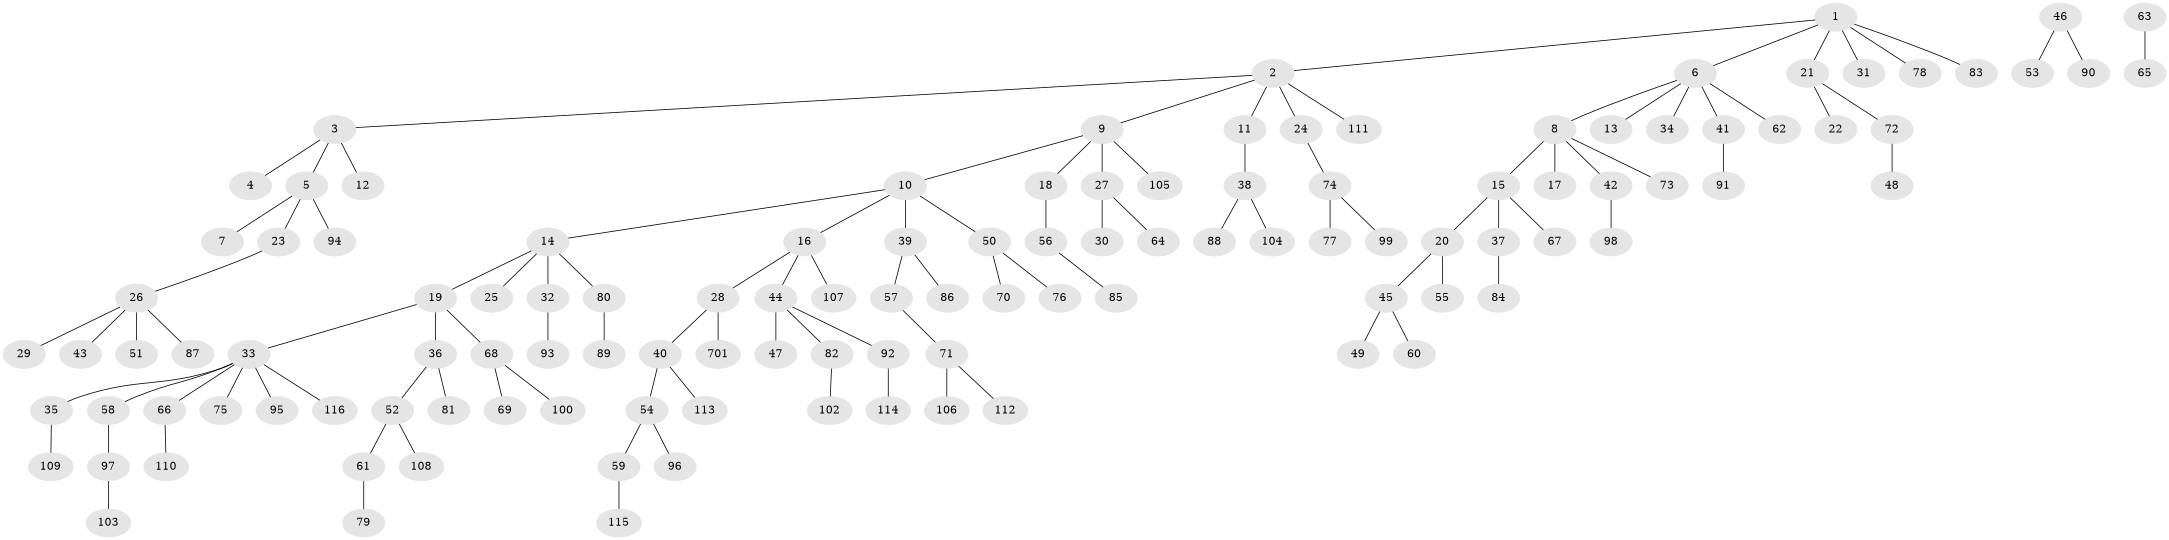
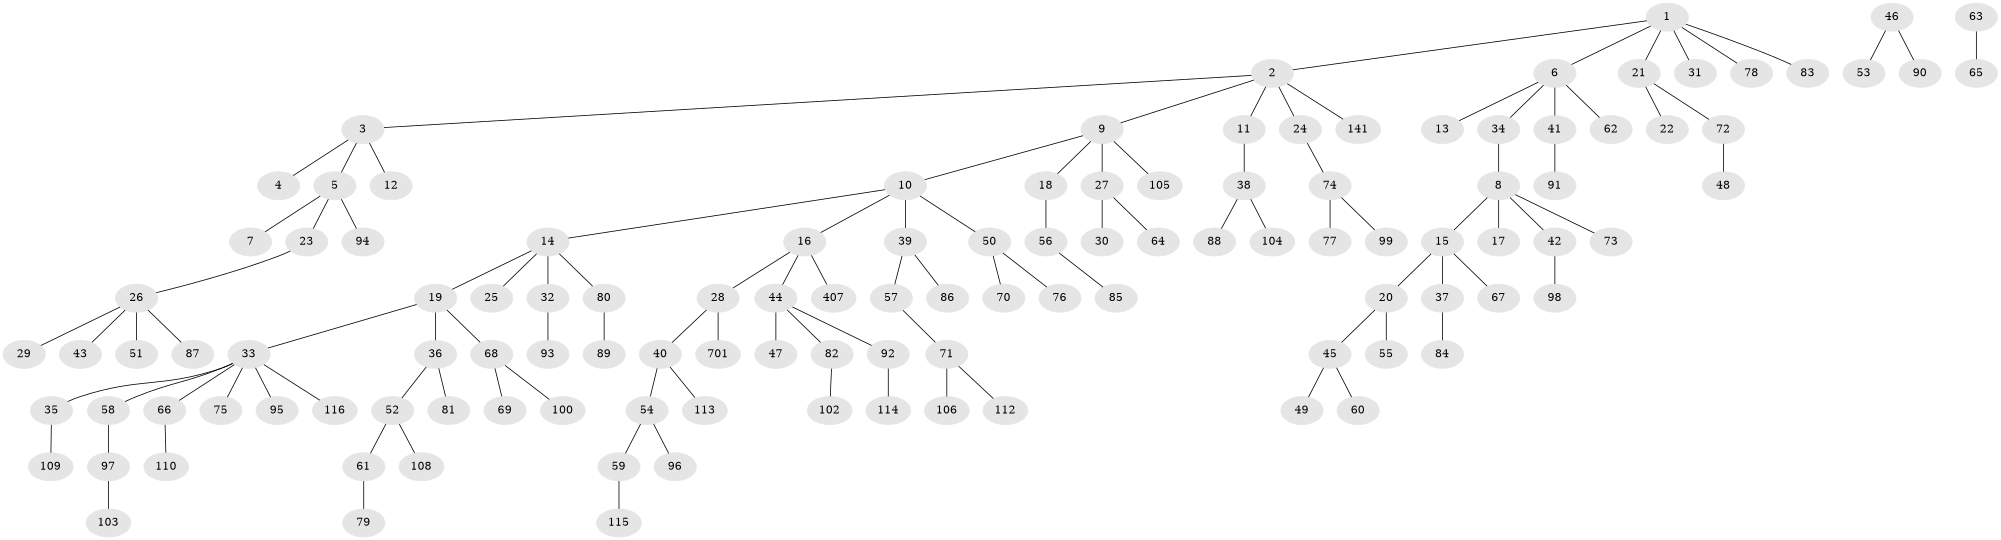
(1624, 99) -> (1499, 158)
(1359, 130) -> (1358, 130)
(834, 298) -> (834, 298)
